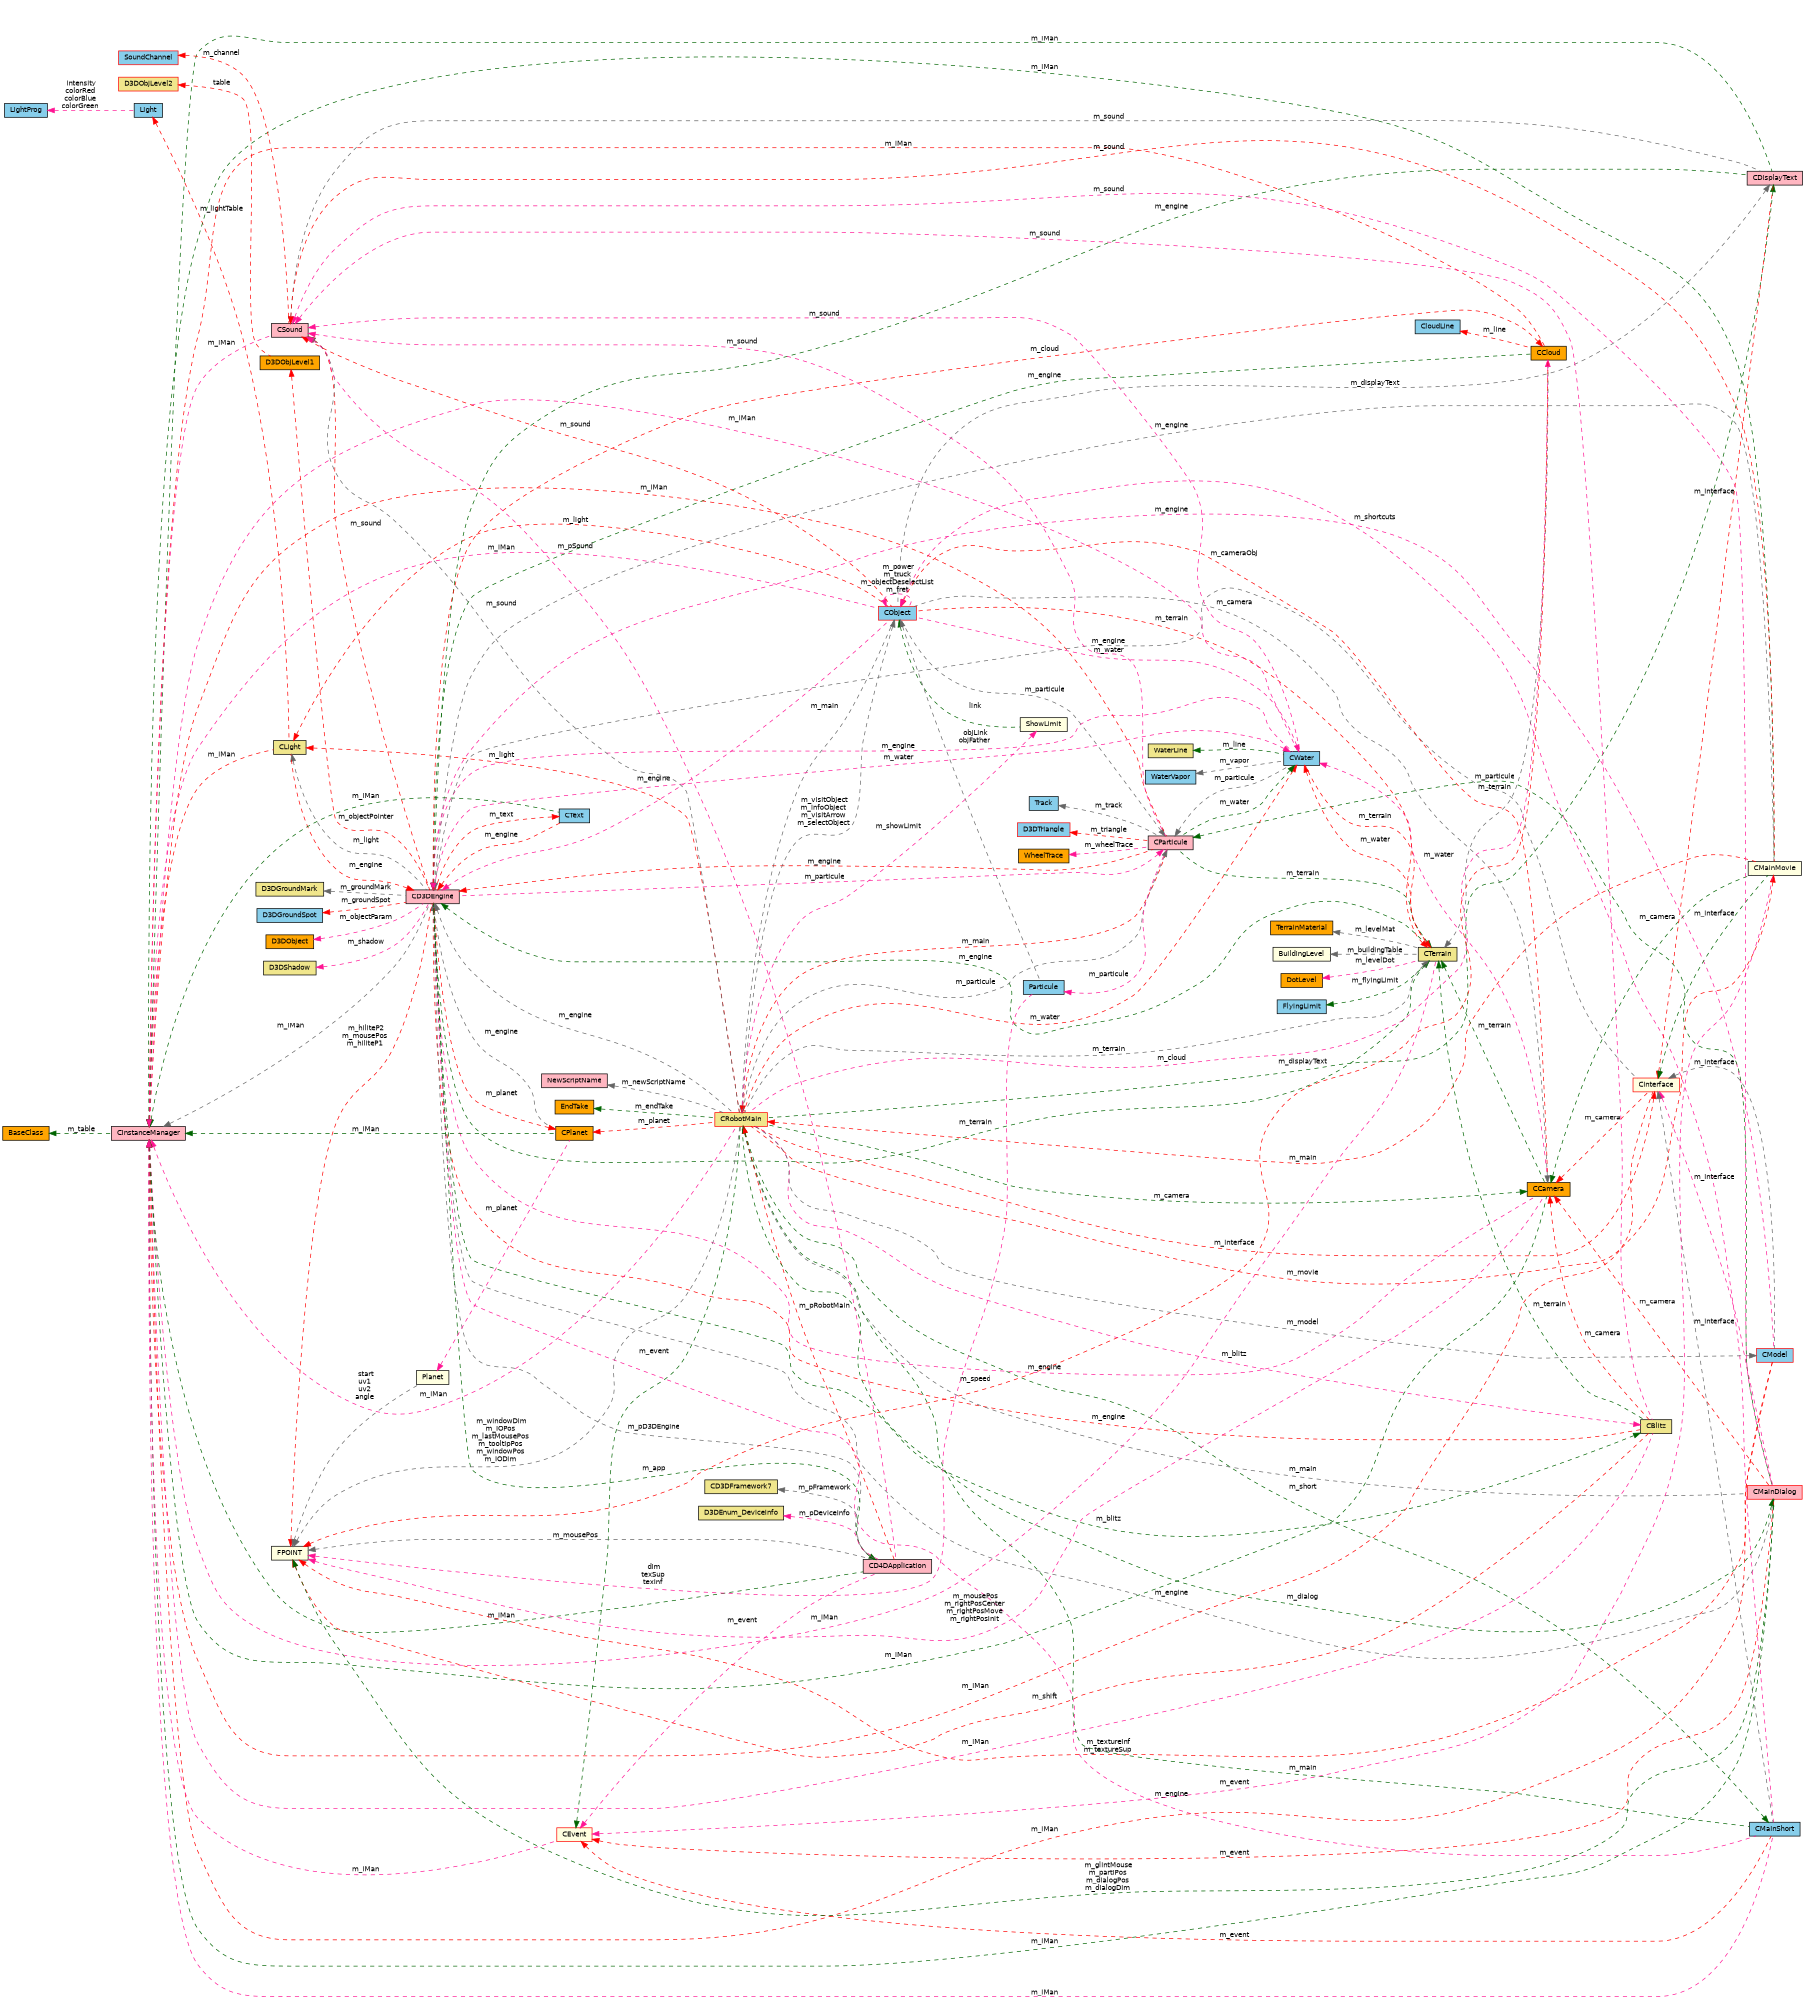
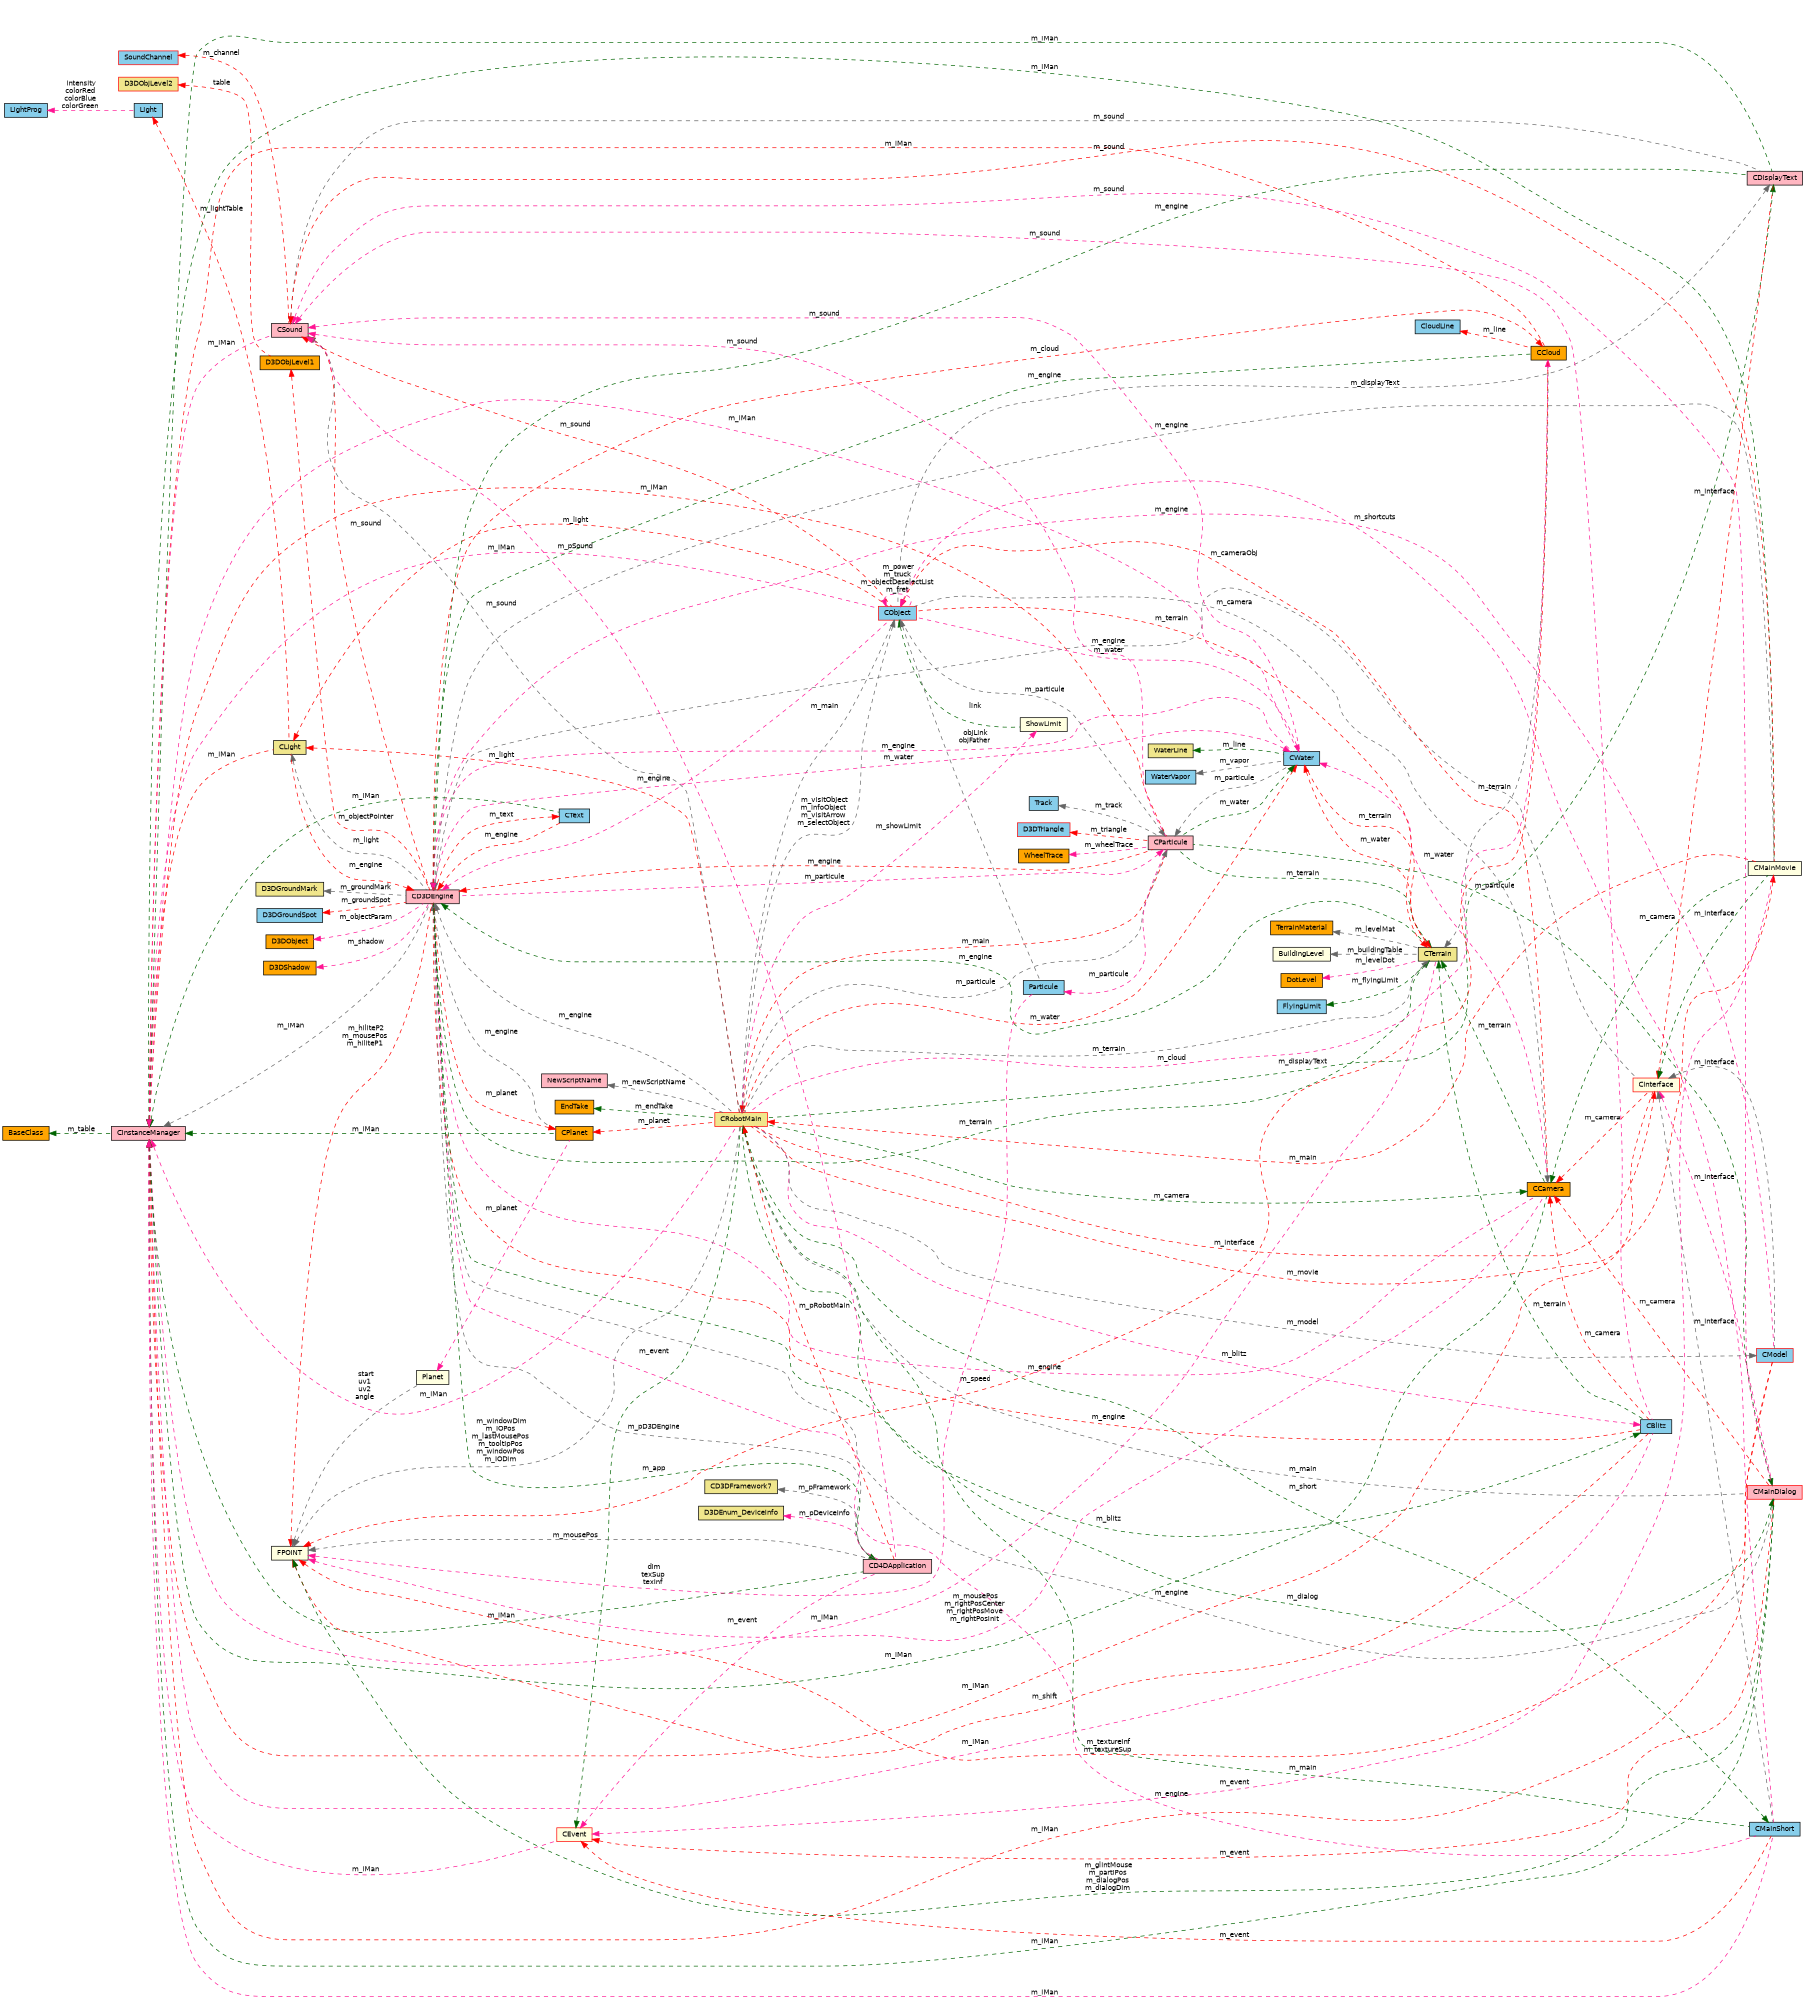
(1648, 945) -> (1636, 1019)
(290, 968) -> (290, 968)
(1656, 1427) -> (1656, 1427)
